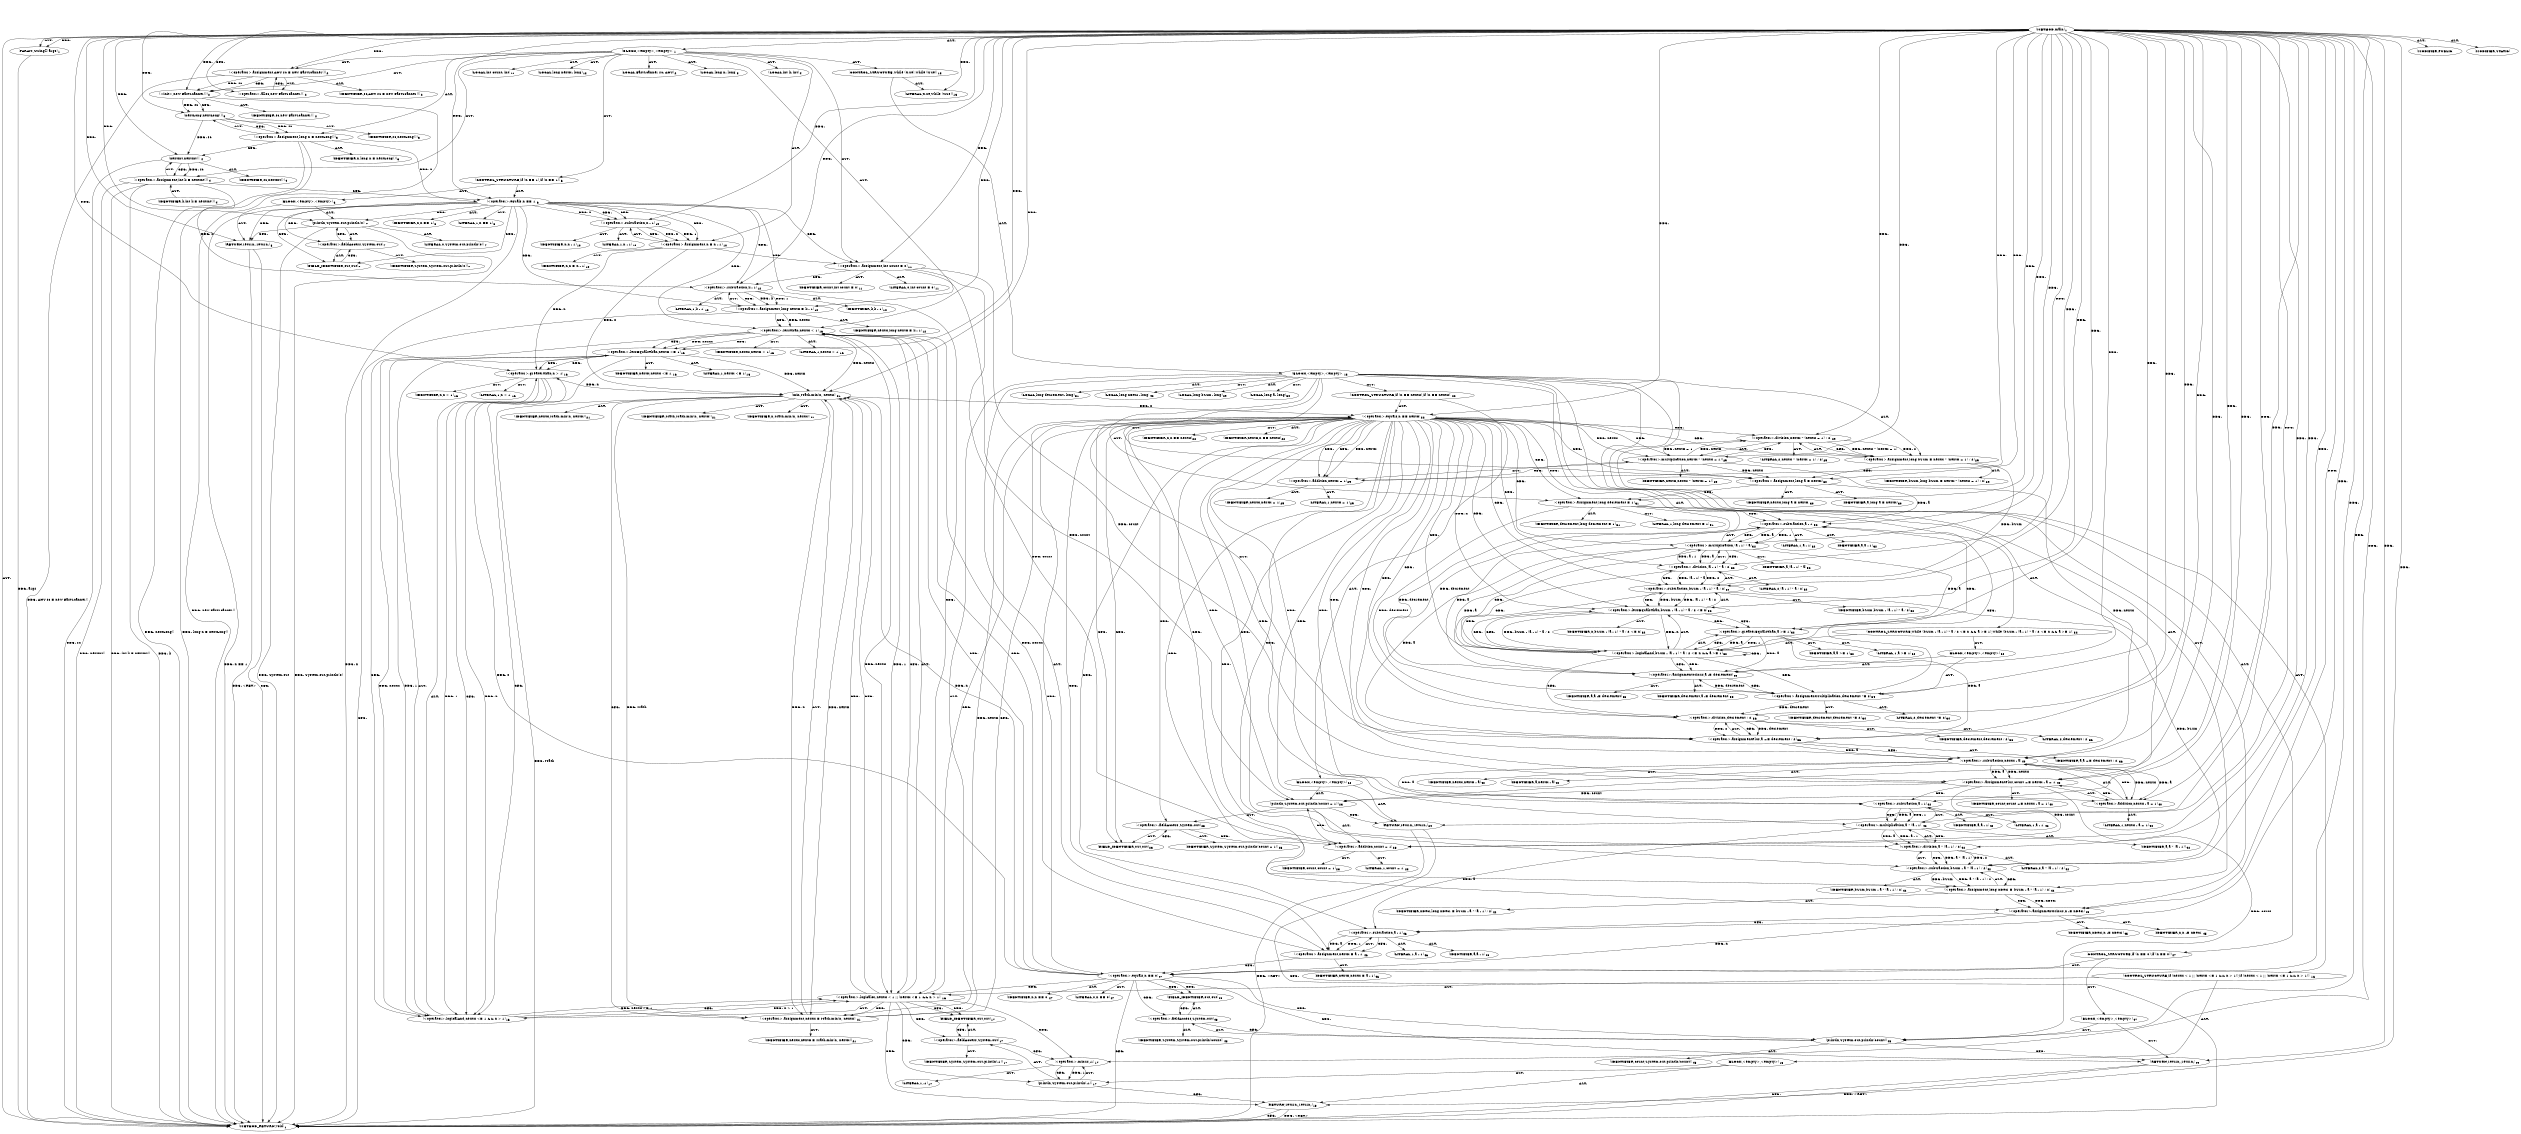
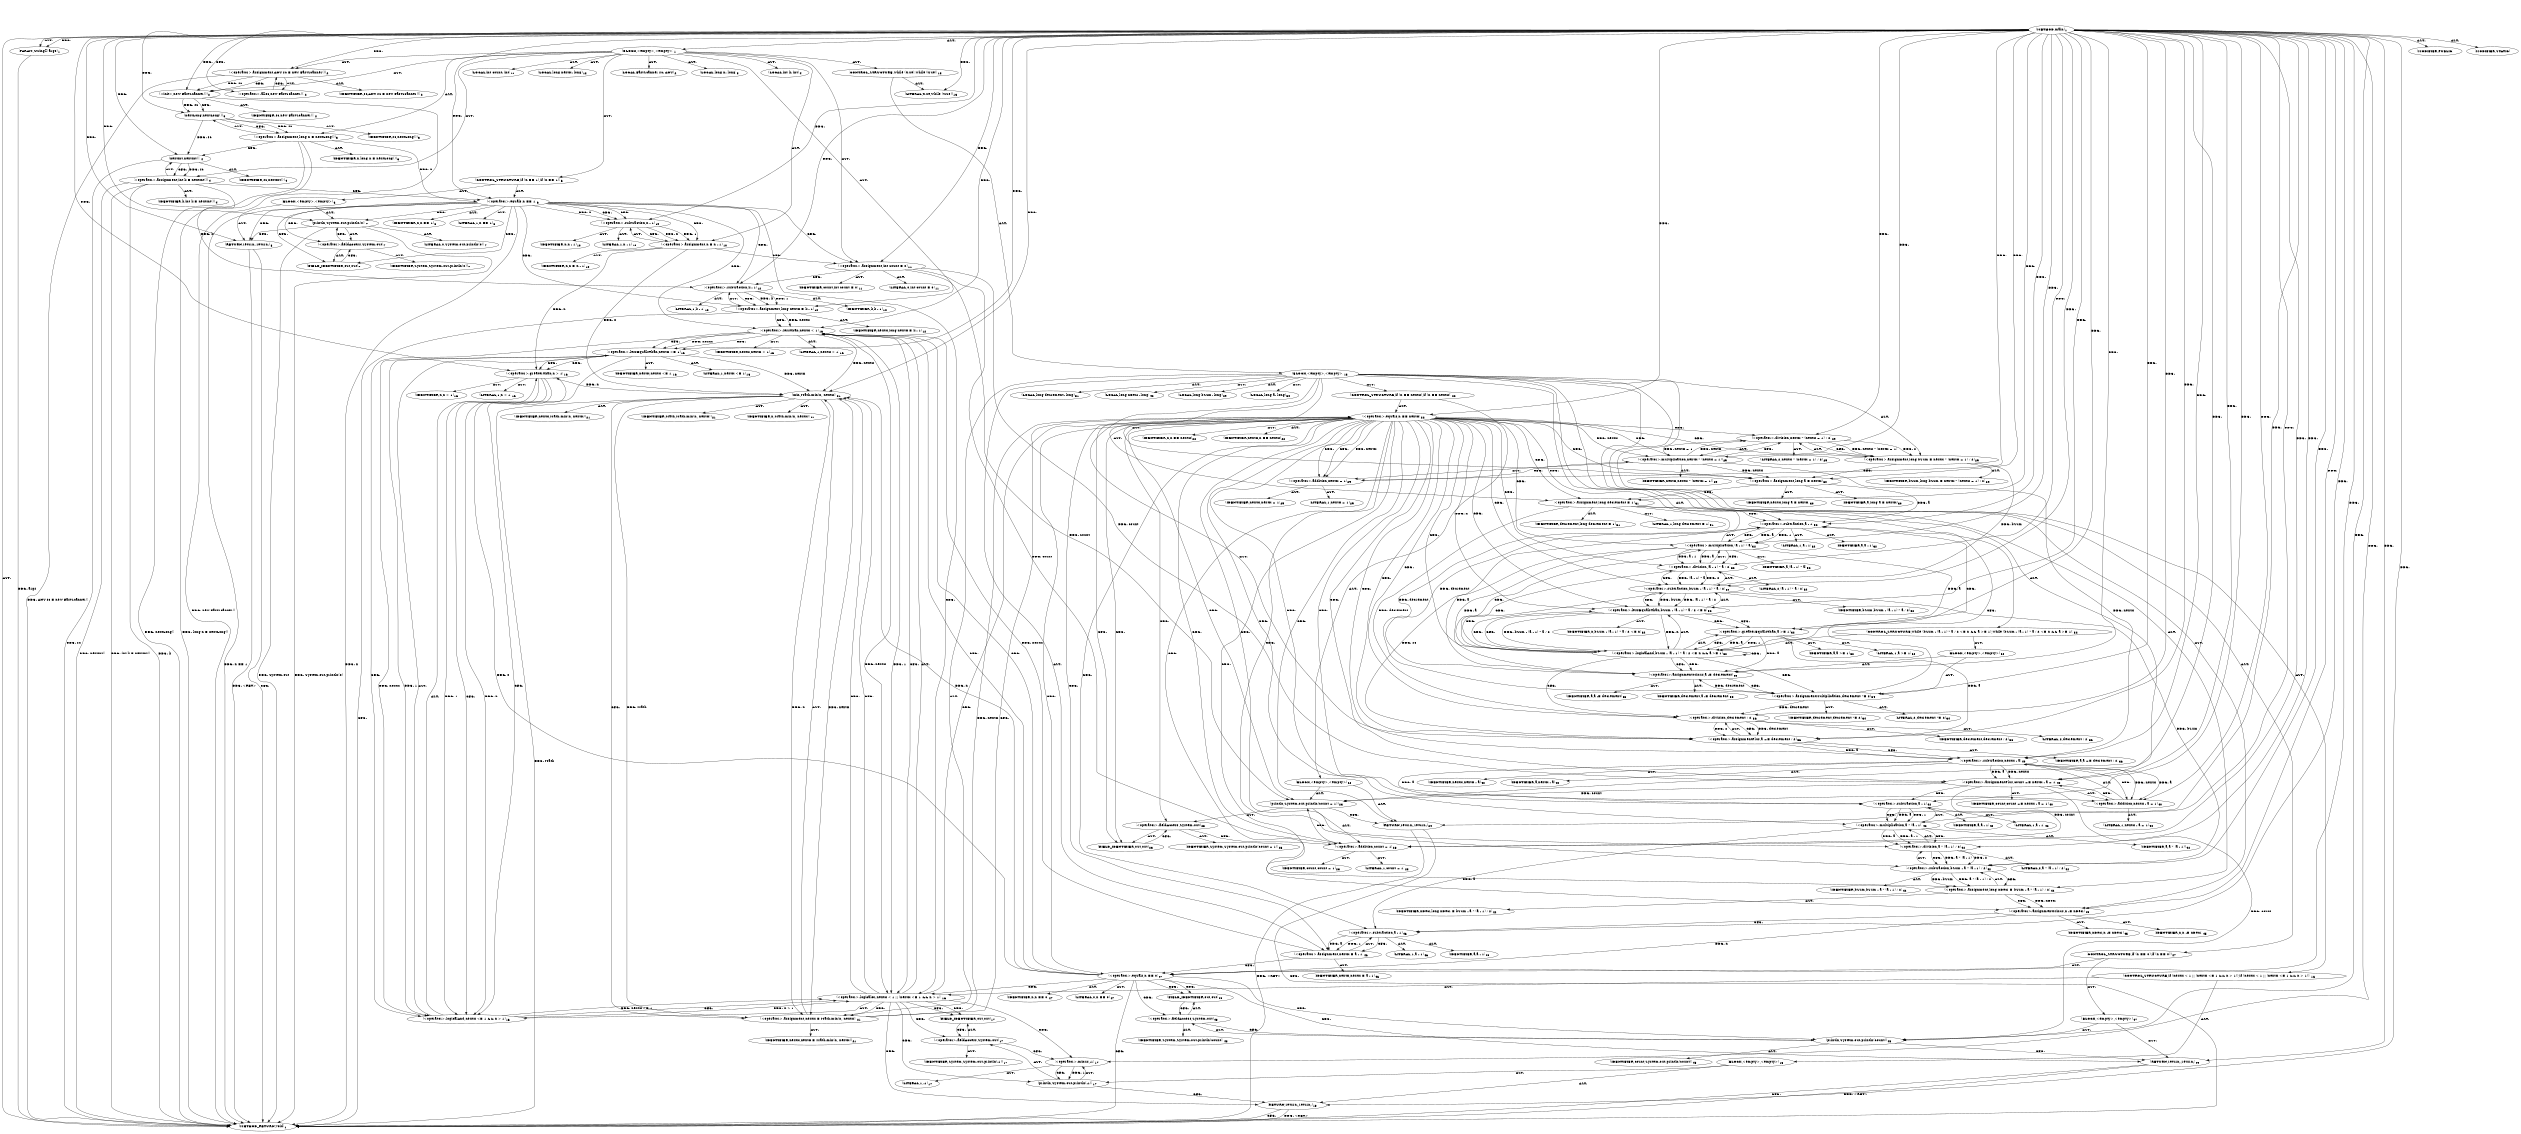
(172, 193) -> (182, 189)
(1100, 406) -> none
(1409, 643) -> (1409, 643)
